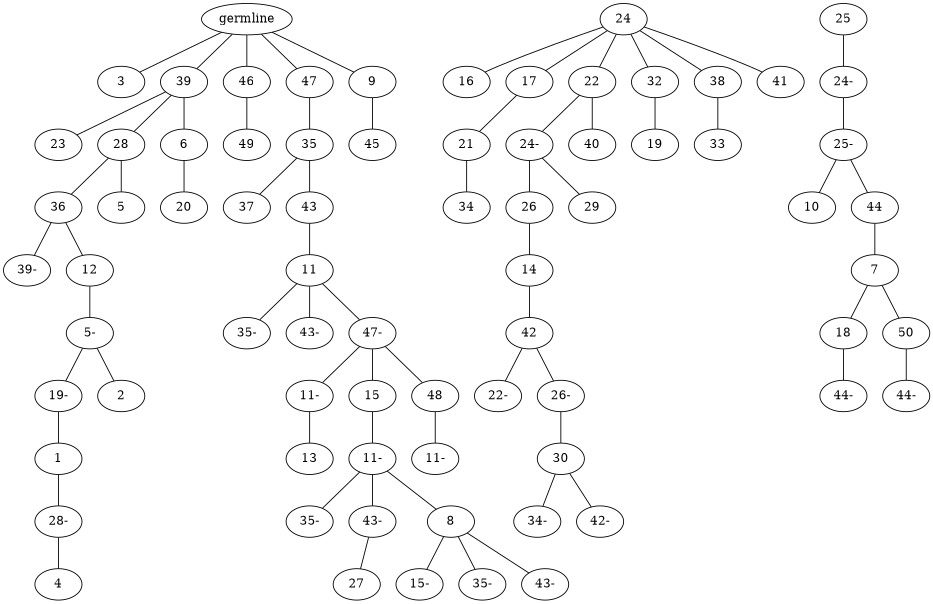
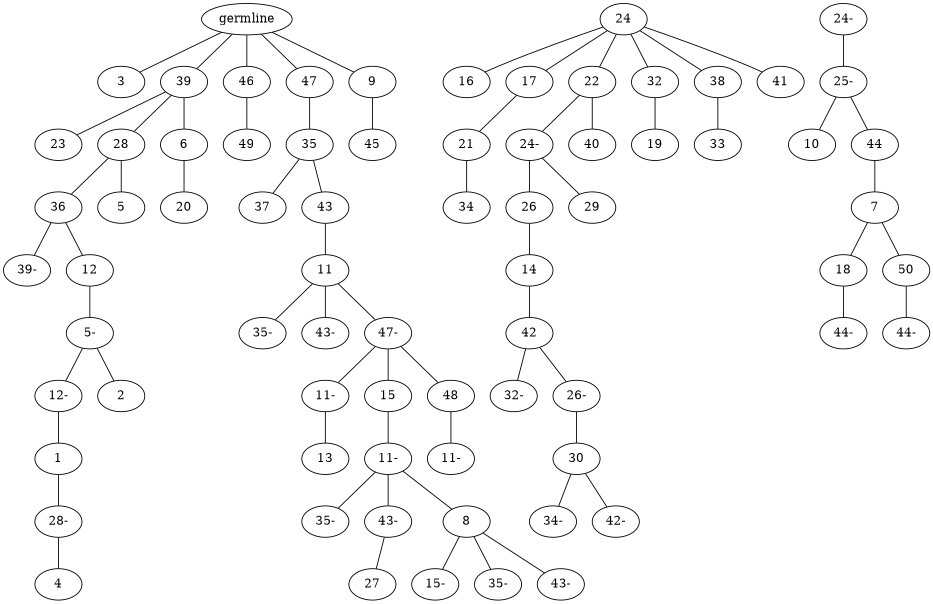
(843, 19) -> none
(58, 396) -> (58, 396)
(498, 396) -> (514, 396)
